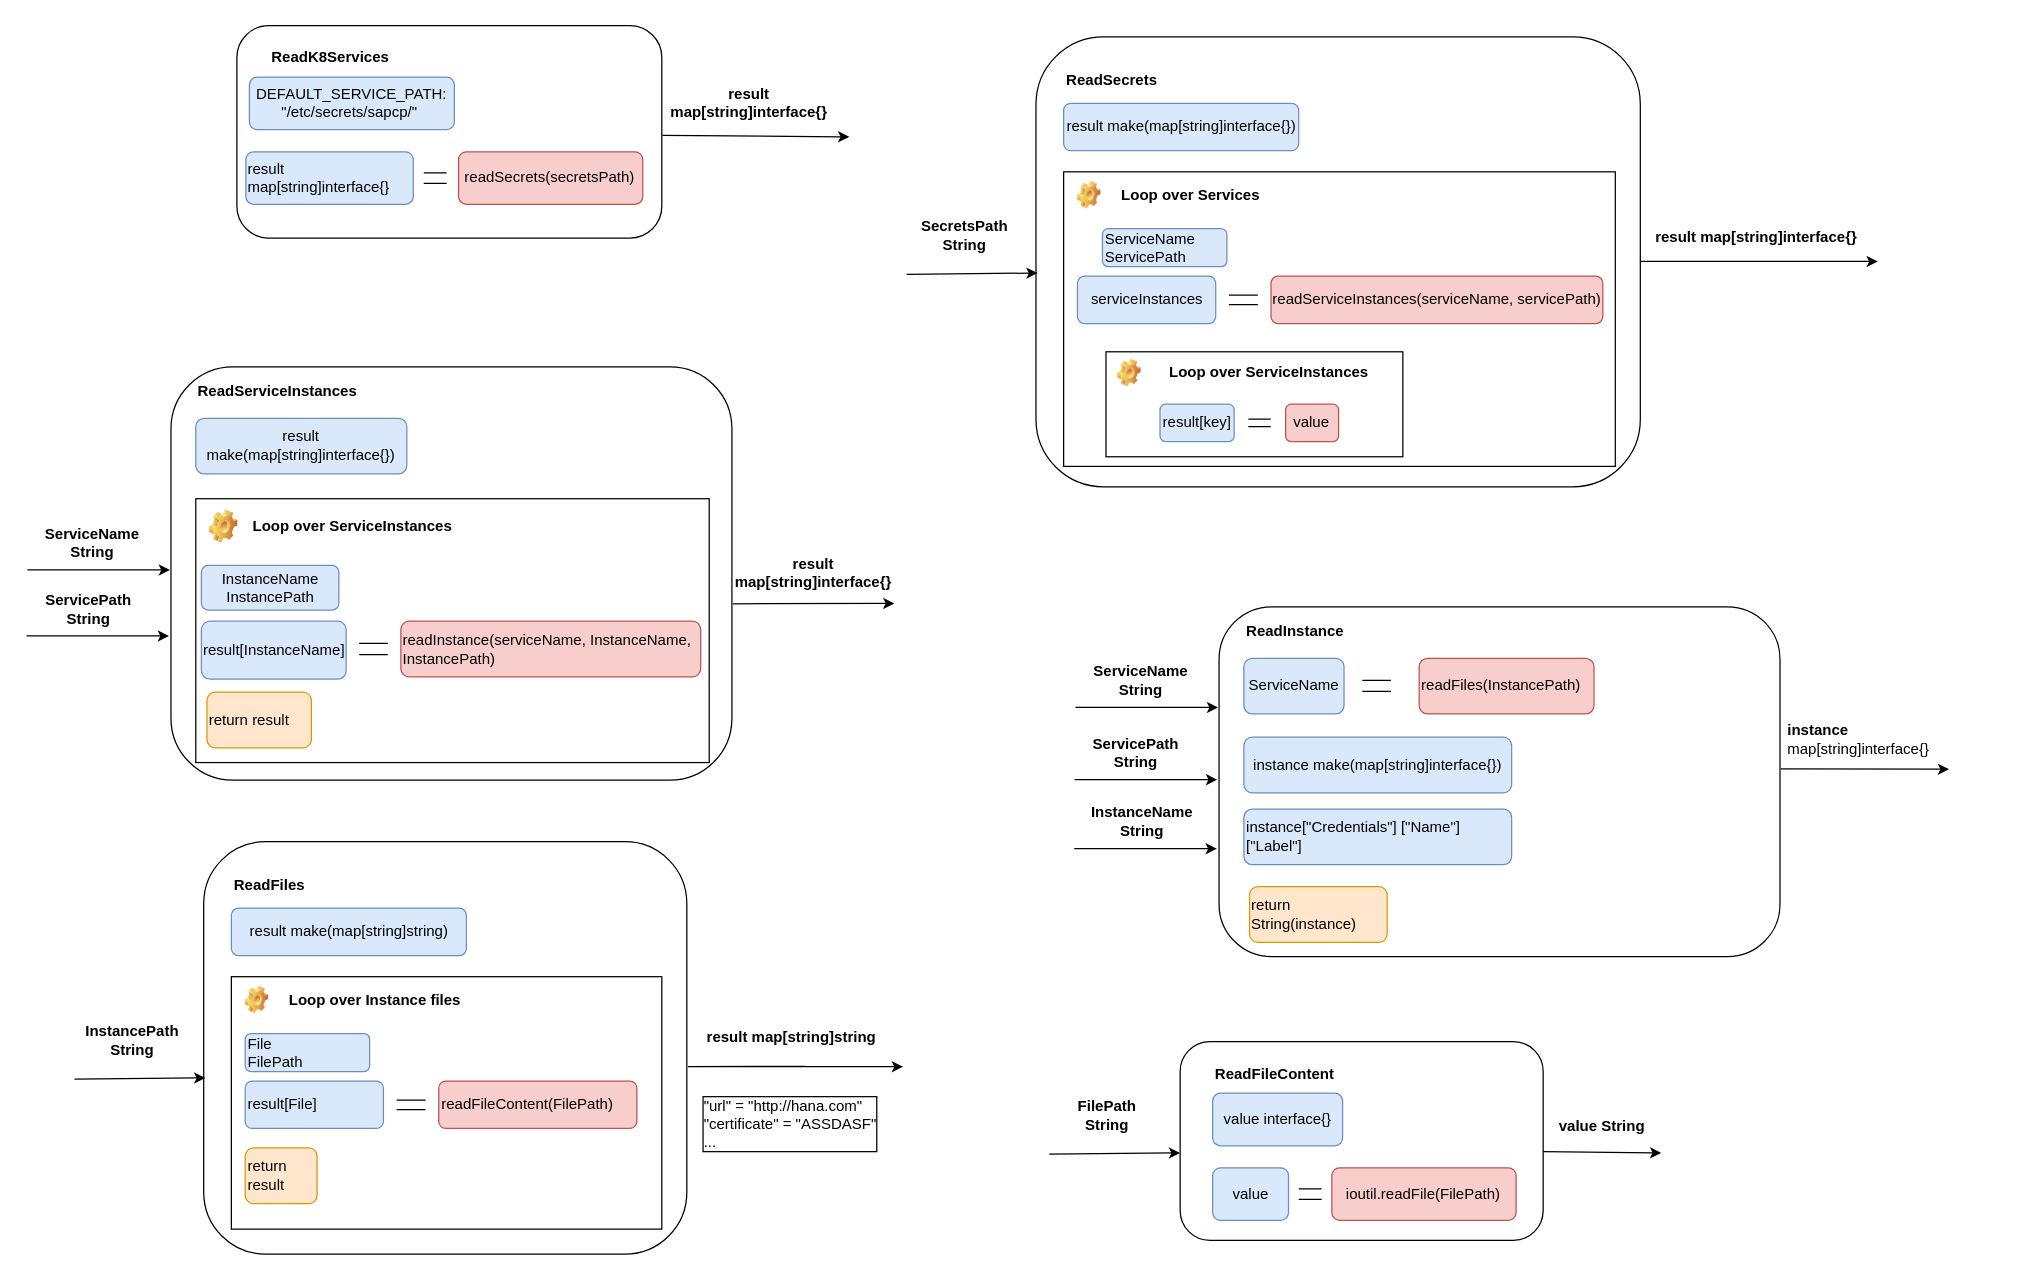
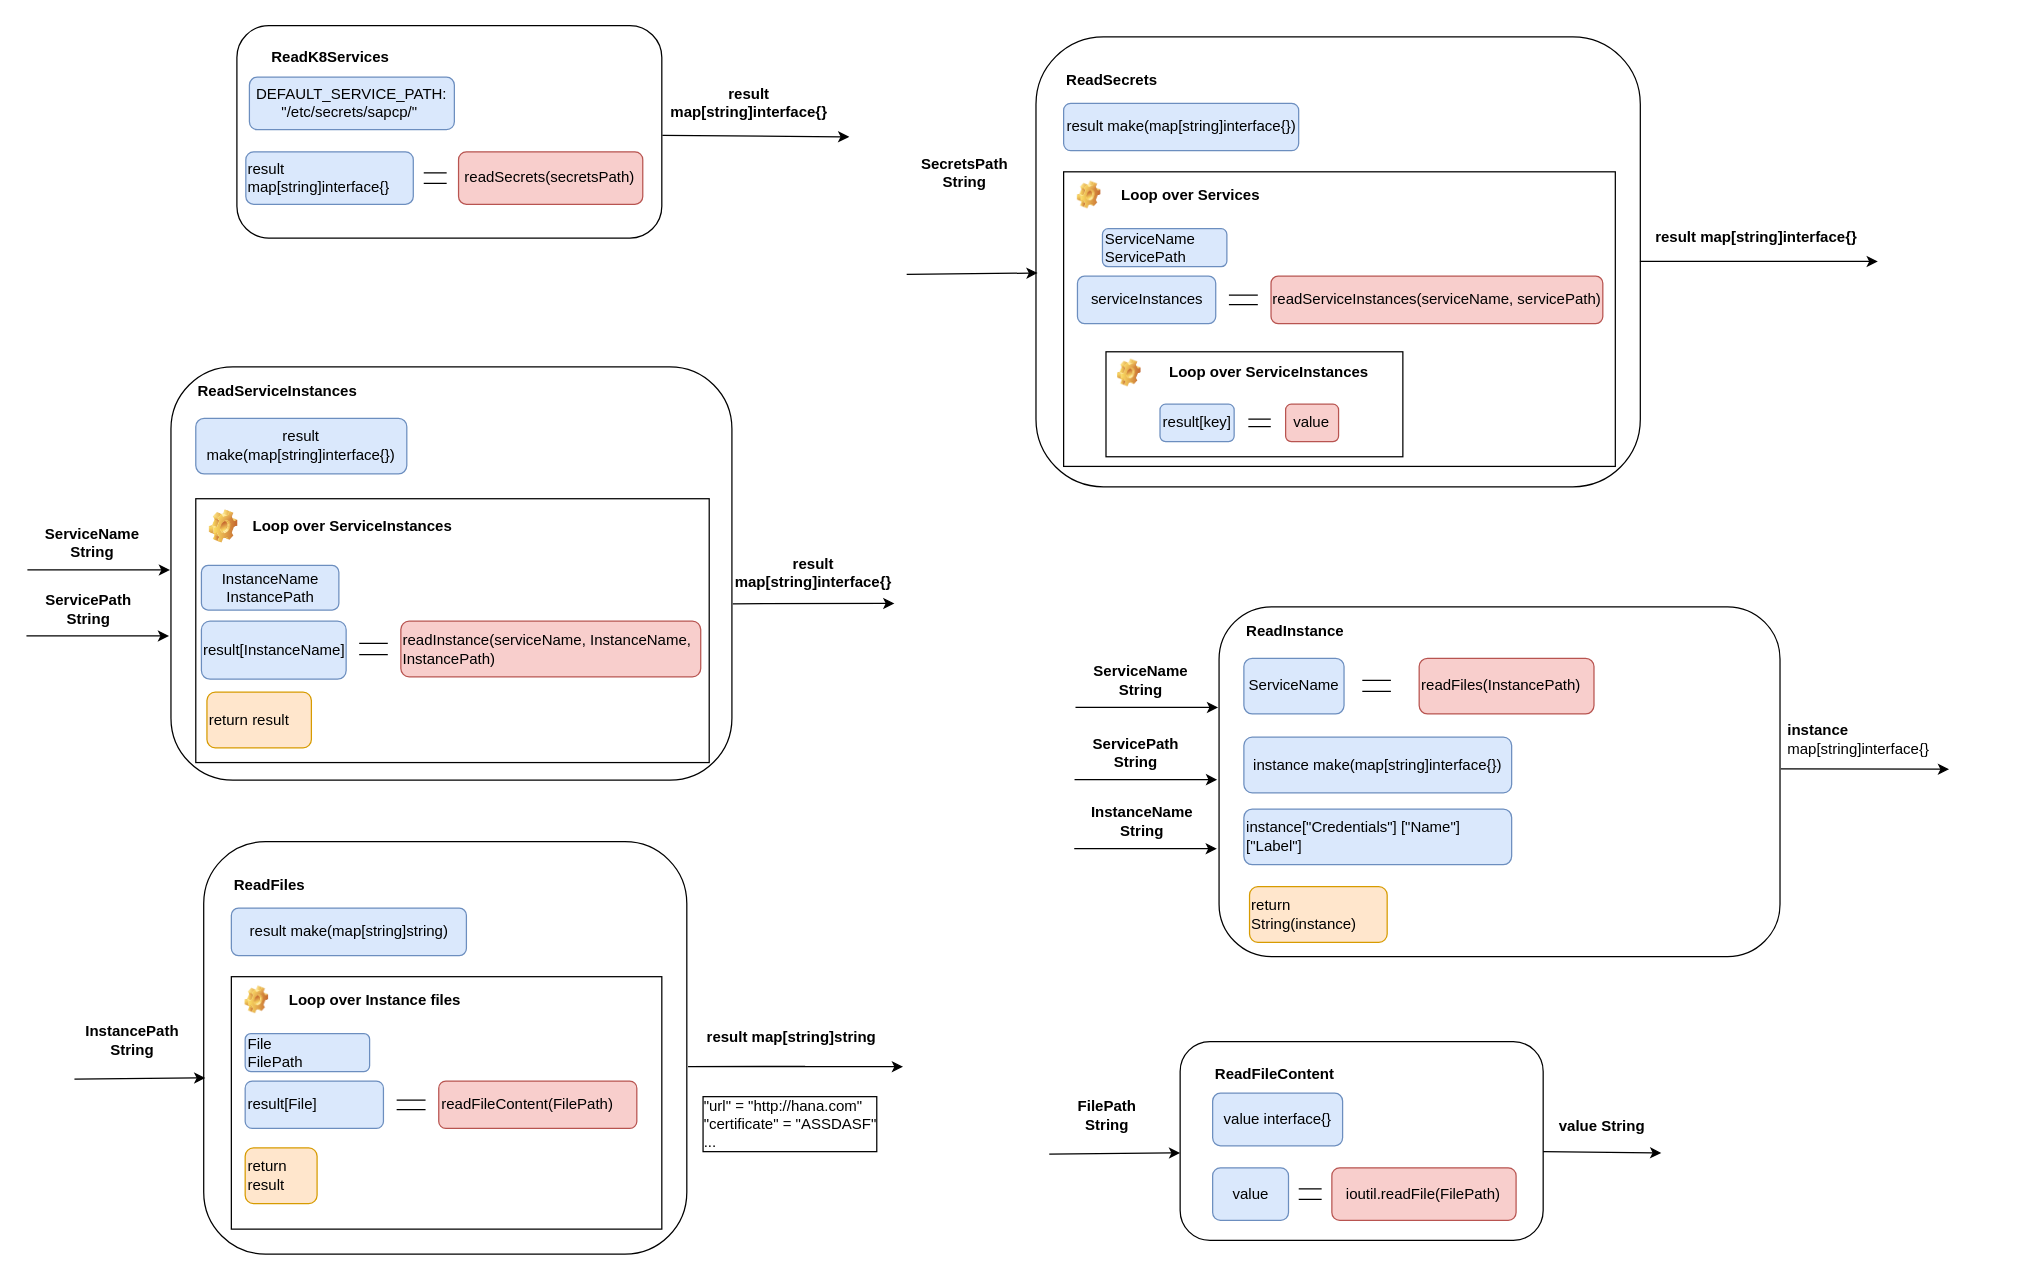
(965, 236) -> (965, 173)
